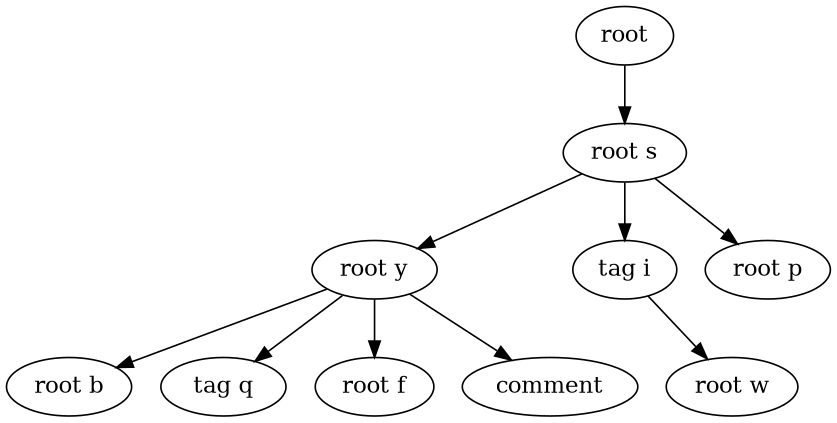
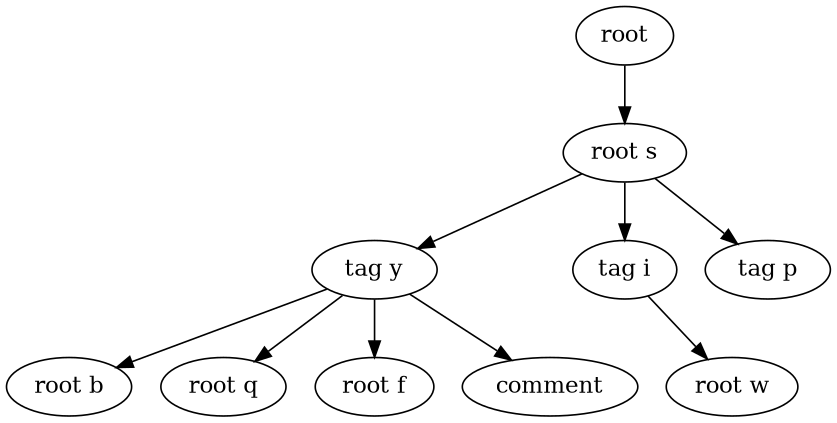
(375, 270) -> (375, 270)
(768, 270) -> (768, 270)
(223, 387) -> (223, 387)
